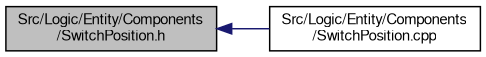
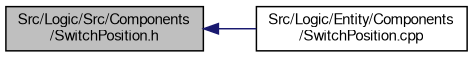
(111, 29) -> (105, 29)
